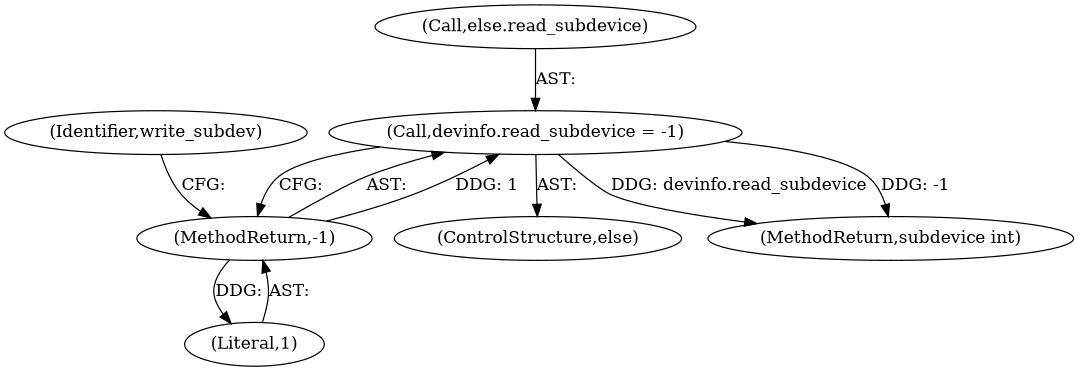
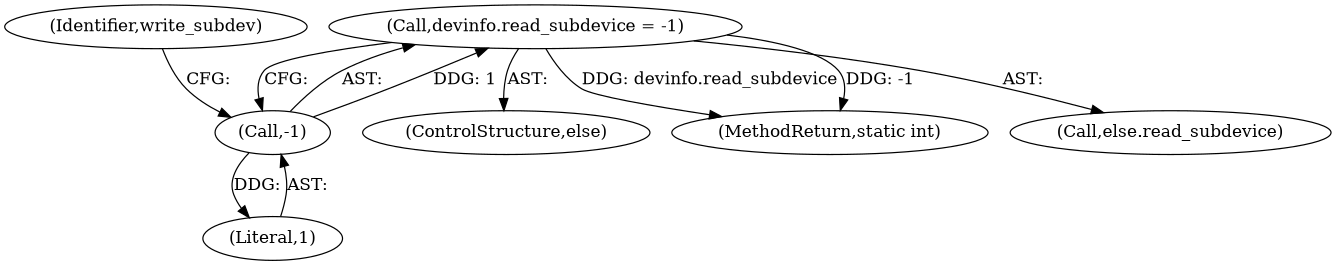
(536, 74) -> (894, 66)
(254, 238) -> (273, 133)
(891, 238) -> (830, 133)
